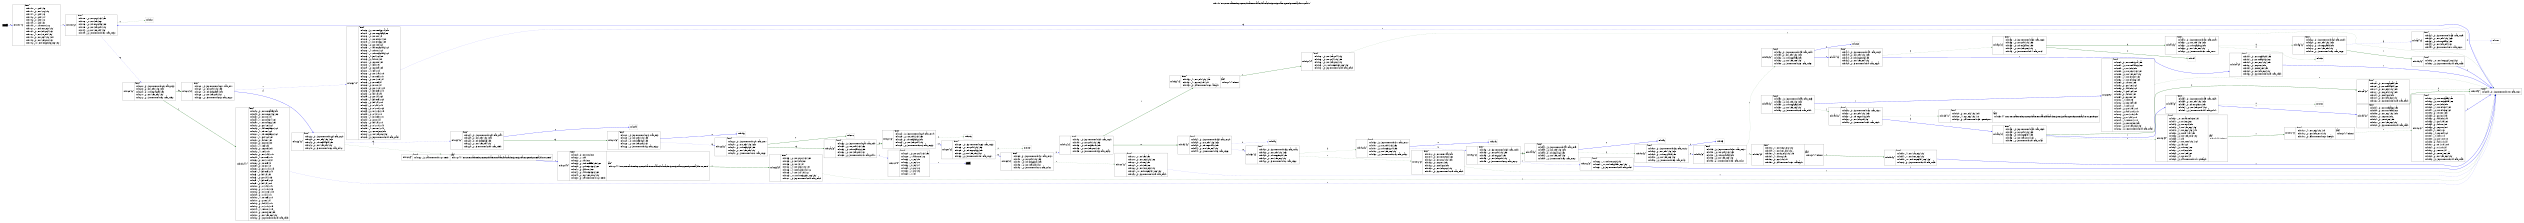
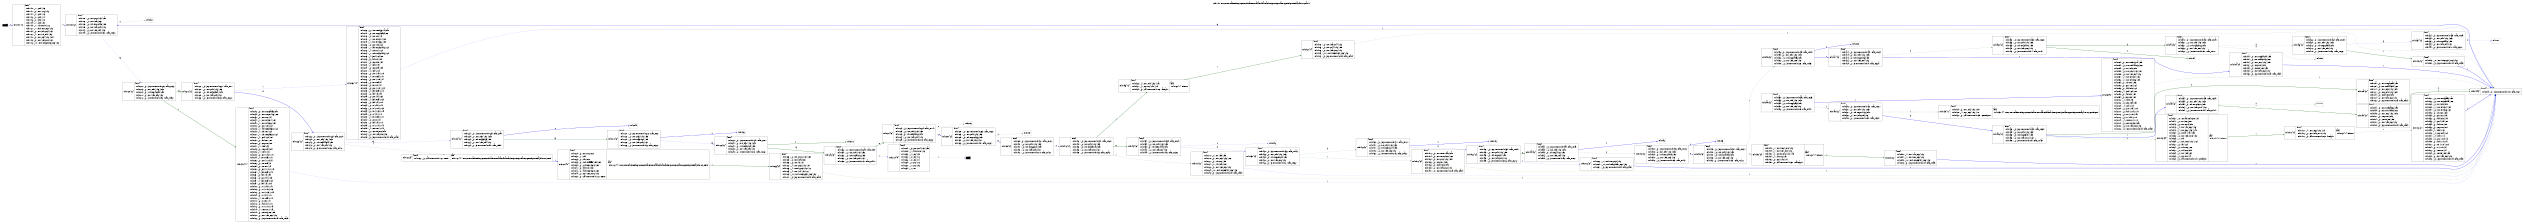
(2287, 110) -> (2287, 110)
(1084, 163) -> (1151, 161)
